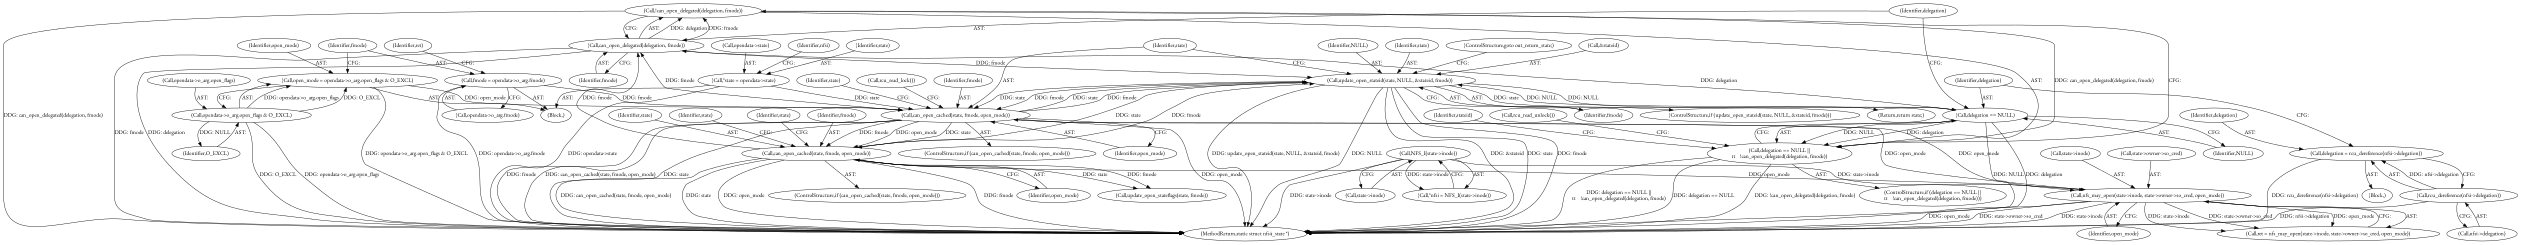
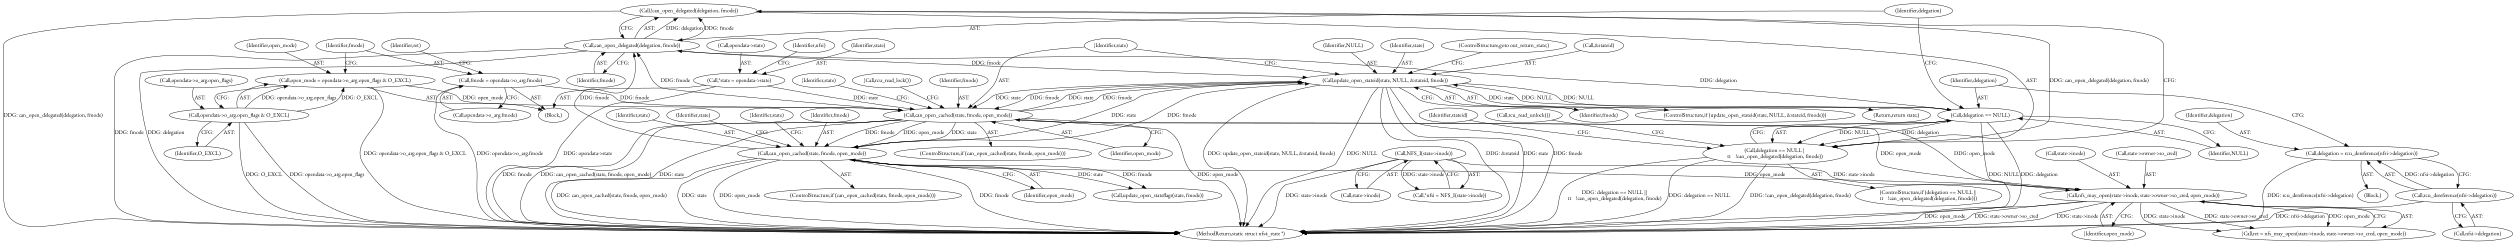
(215, 133) -> (208, 133)
